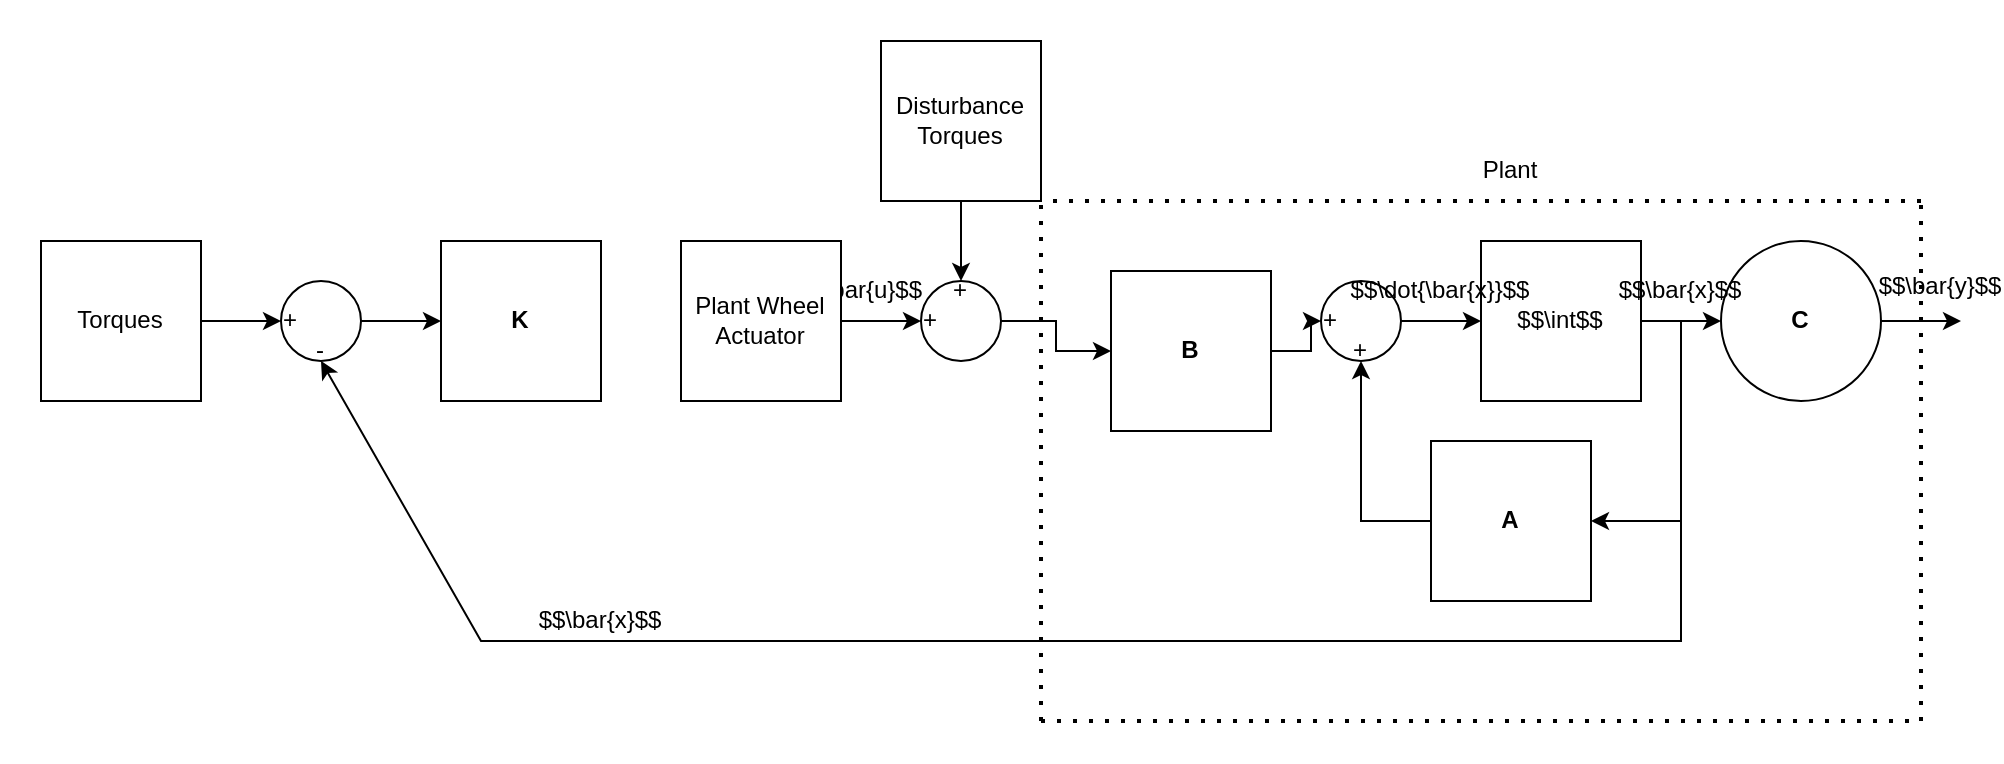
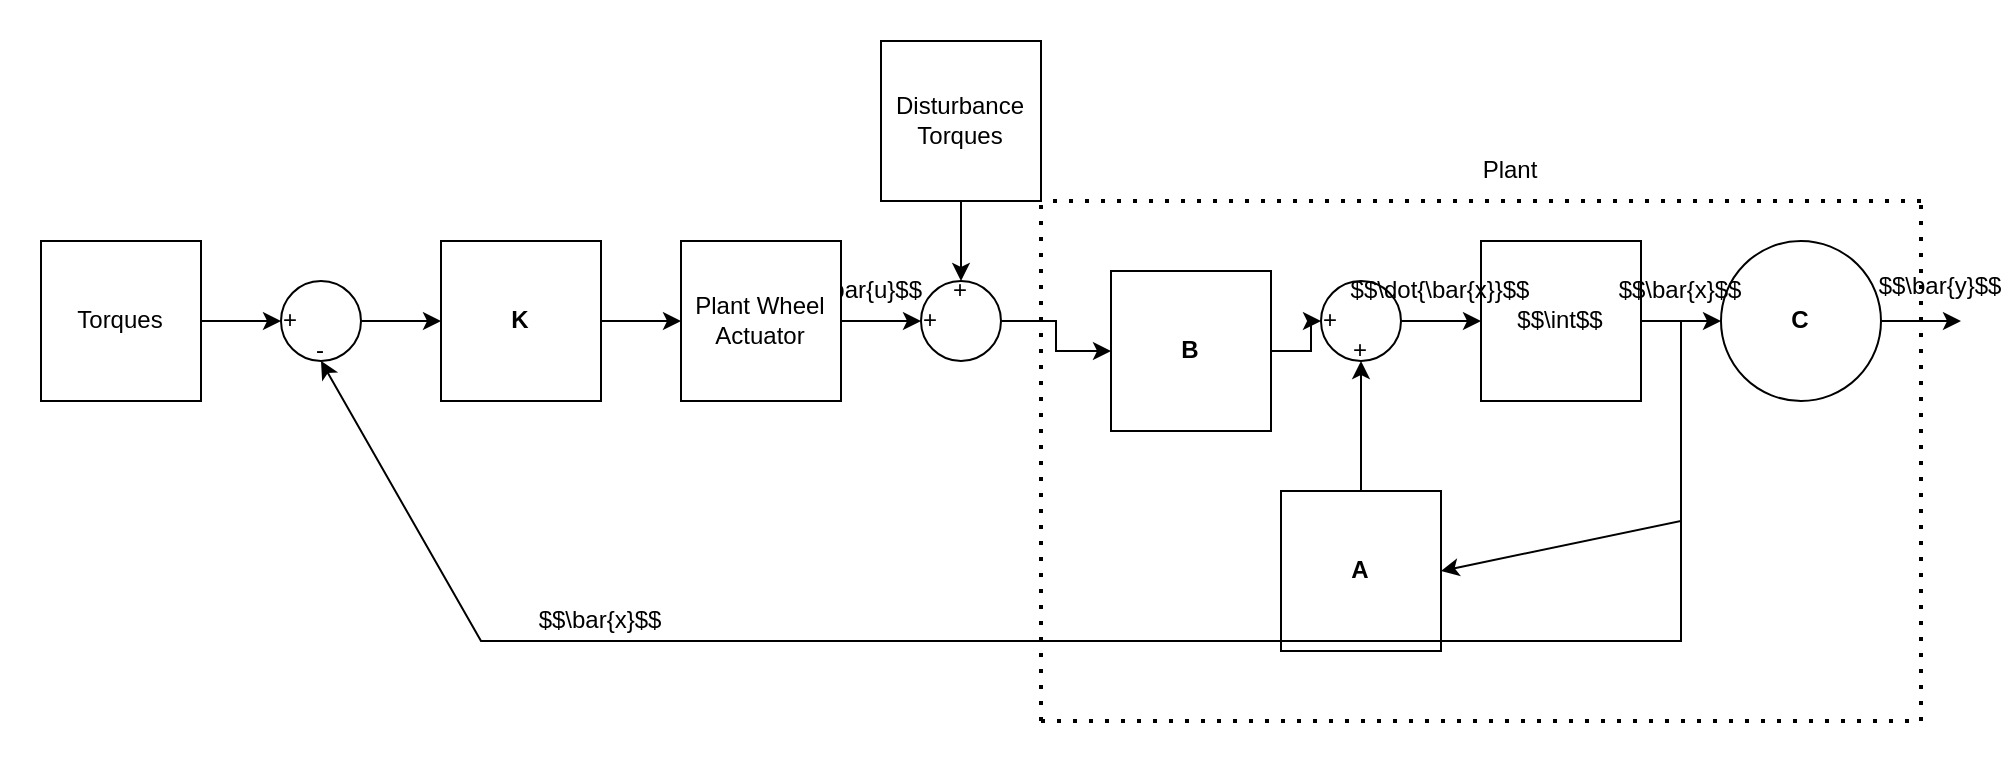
none -> (634, 321)
(1511, 521) -> (1361, 571)
